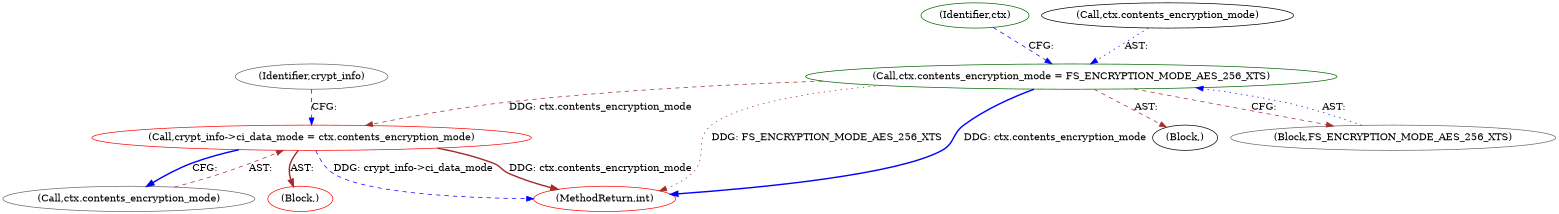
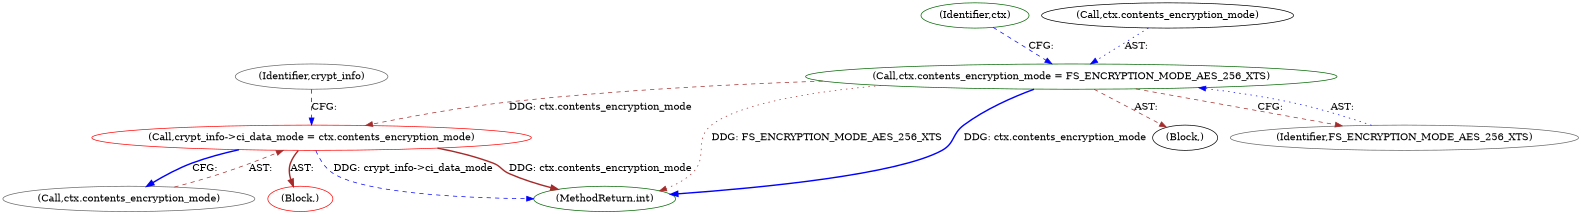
(1393, 138) -> (1404, 138)
(605, 199) -> (605, 199)
